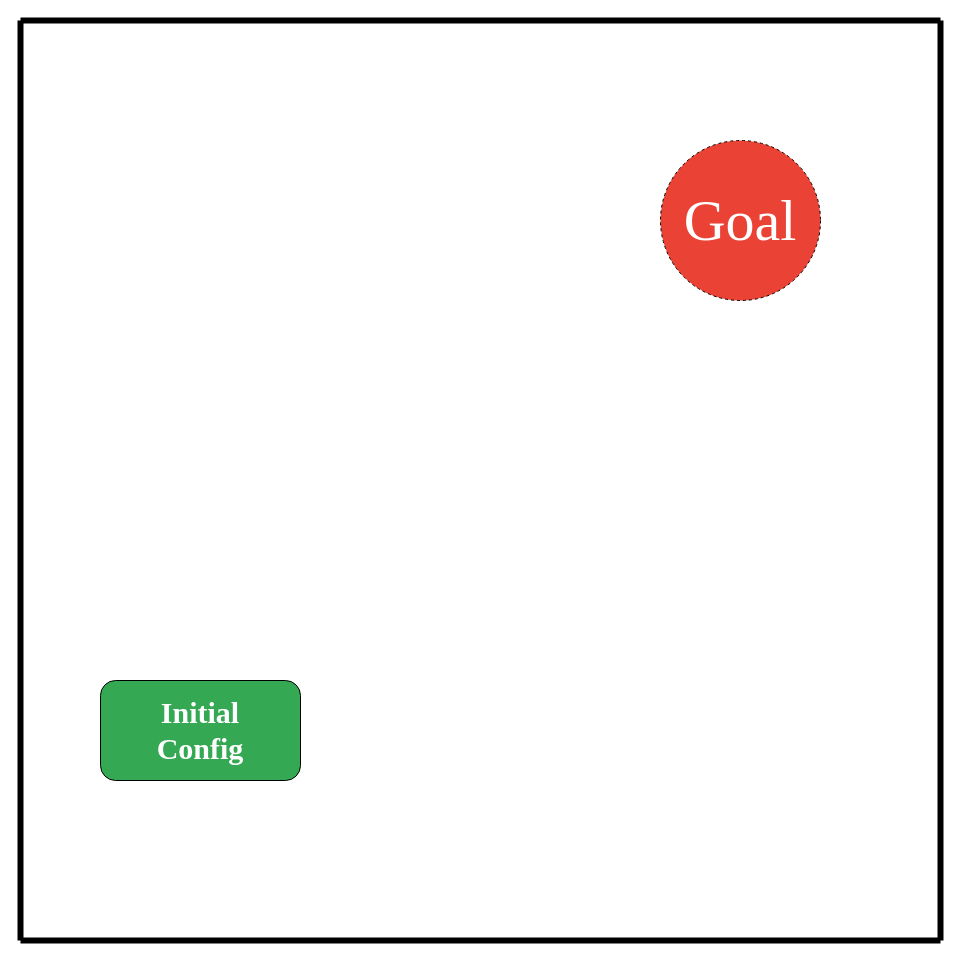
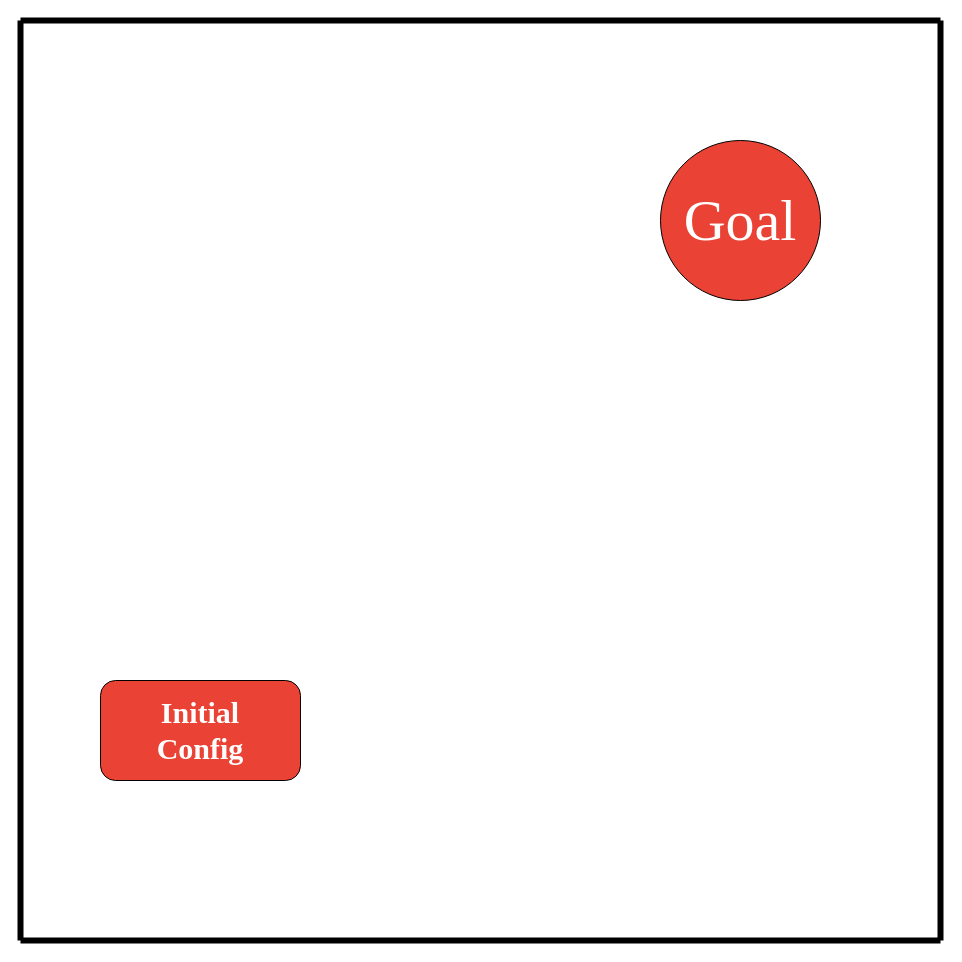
(741, 221) -> (741, 221)
(201, 731) -> (201, 731)
